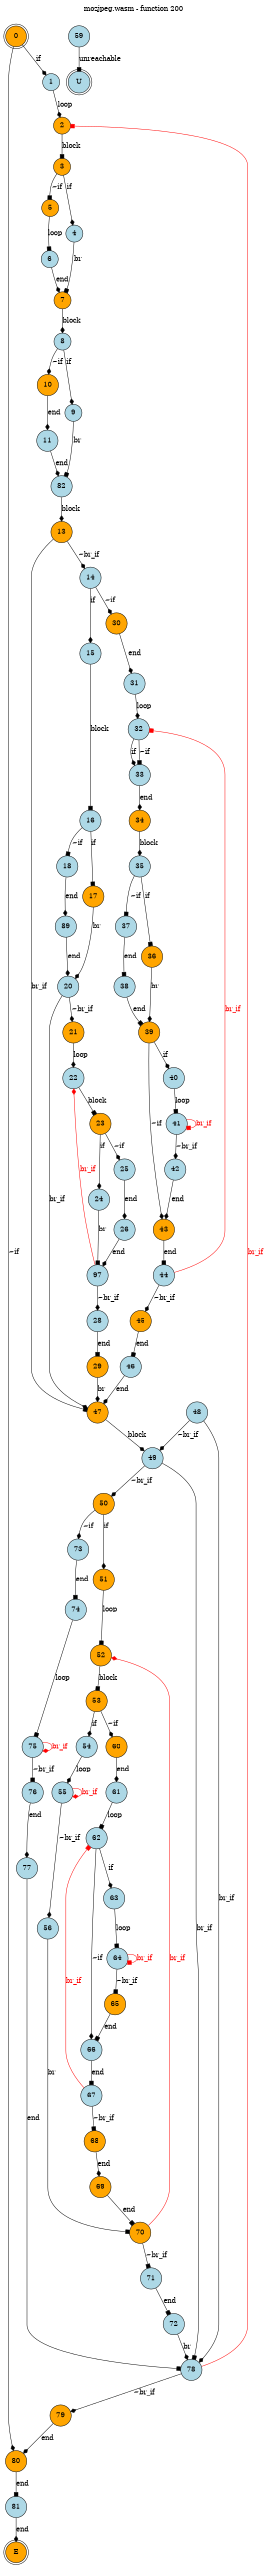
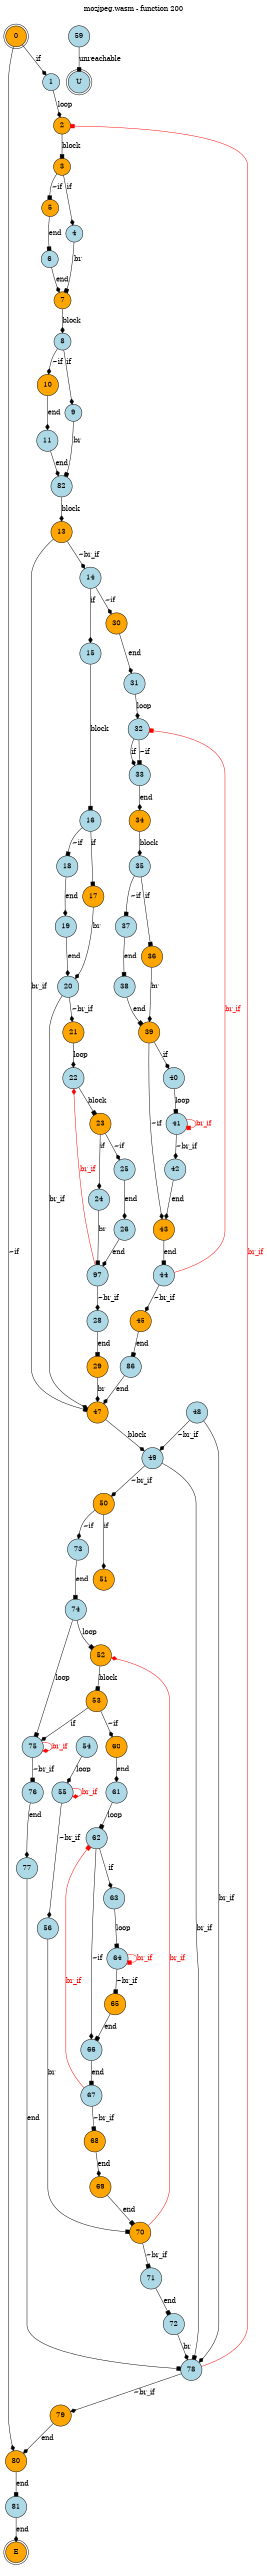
(55, 234) -> (55, 234)
(66, 927) -> (66, 927)
(131, 1367) -> (131, 1367)
(102, 1615) -> (81, 1634)
(92, 1721) -> (67, 1723)
